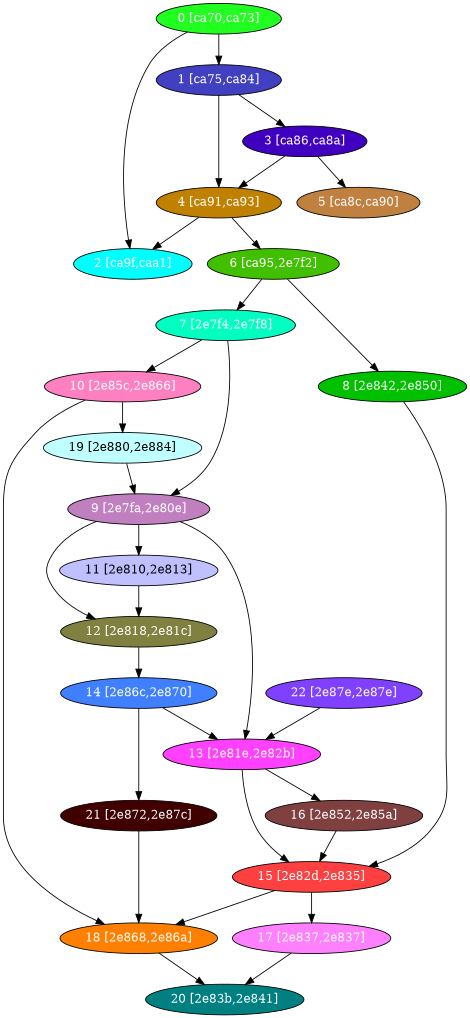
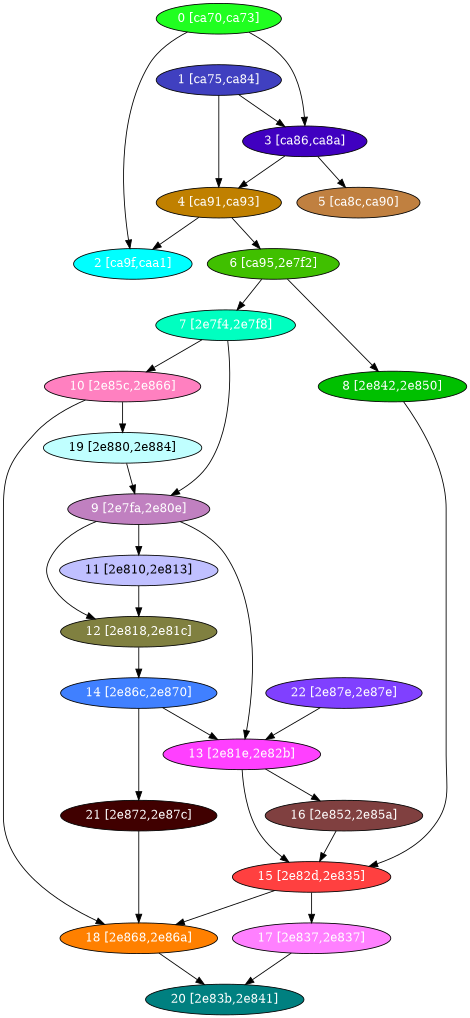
(219, 45) -> (290, 66)
